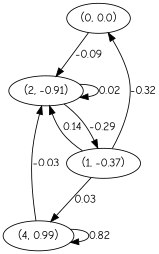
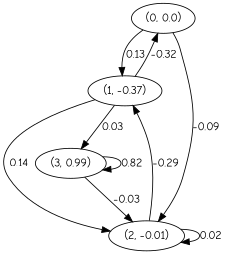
none -> (127, 46)
(46, 91) -> (147, 236)
(39, 236) -> (71, 163)
